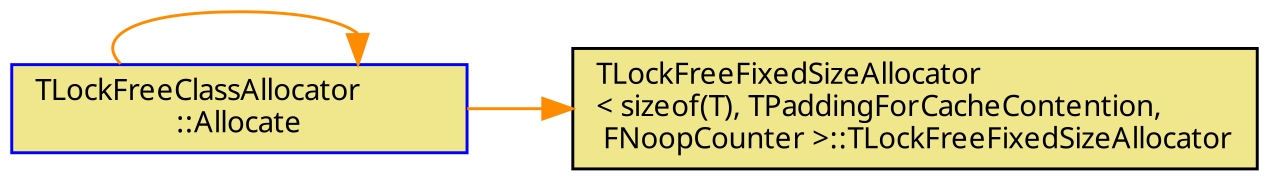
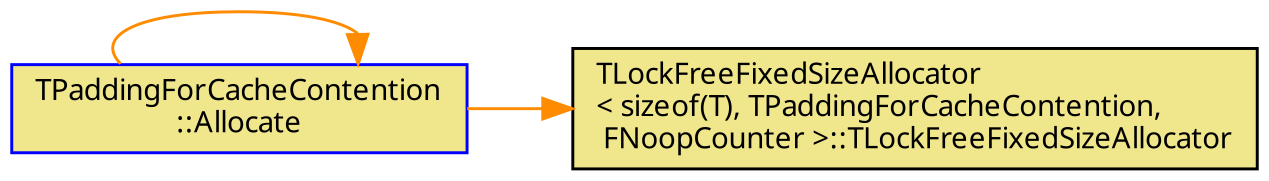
(239, 109) -> (239, 109)
